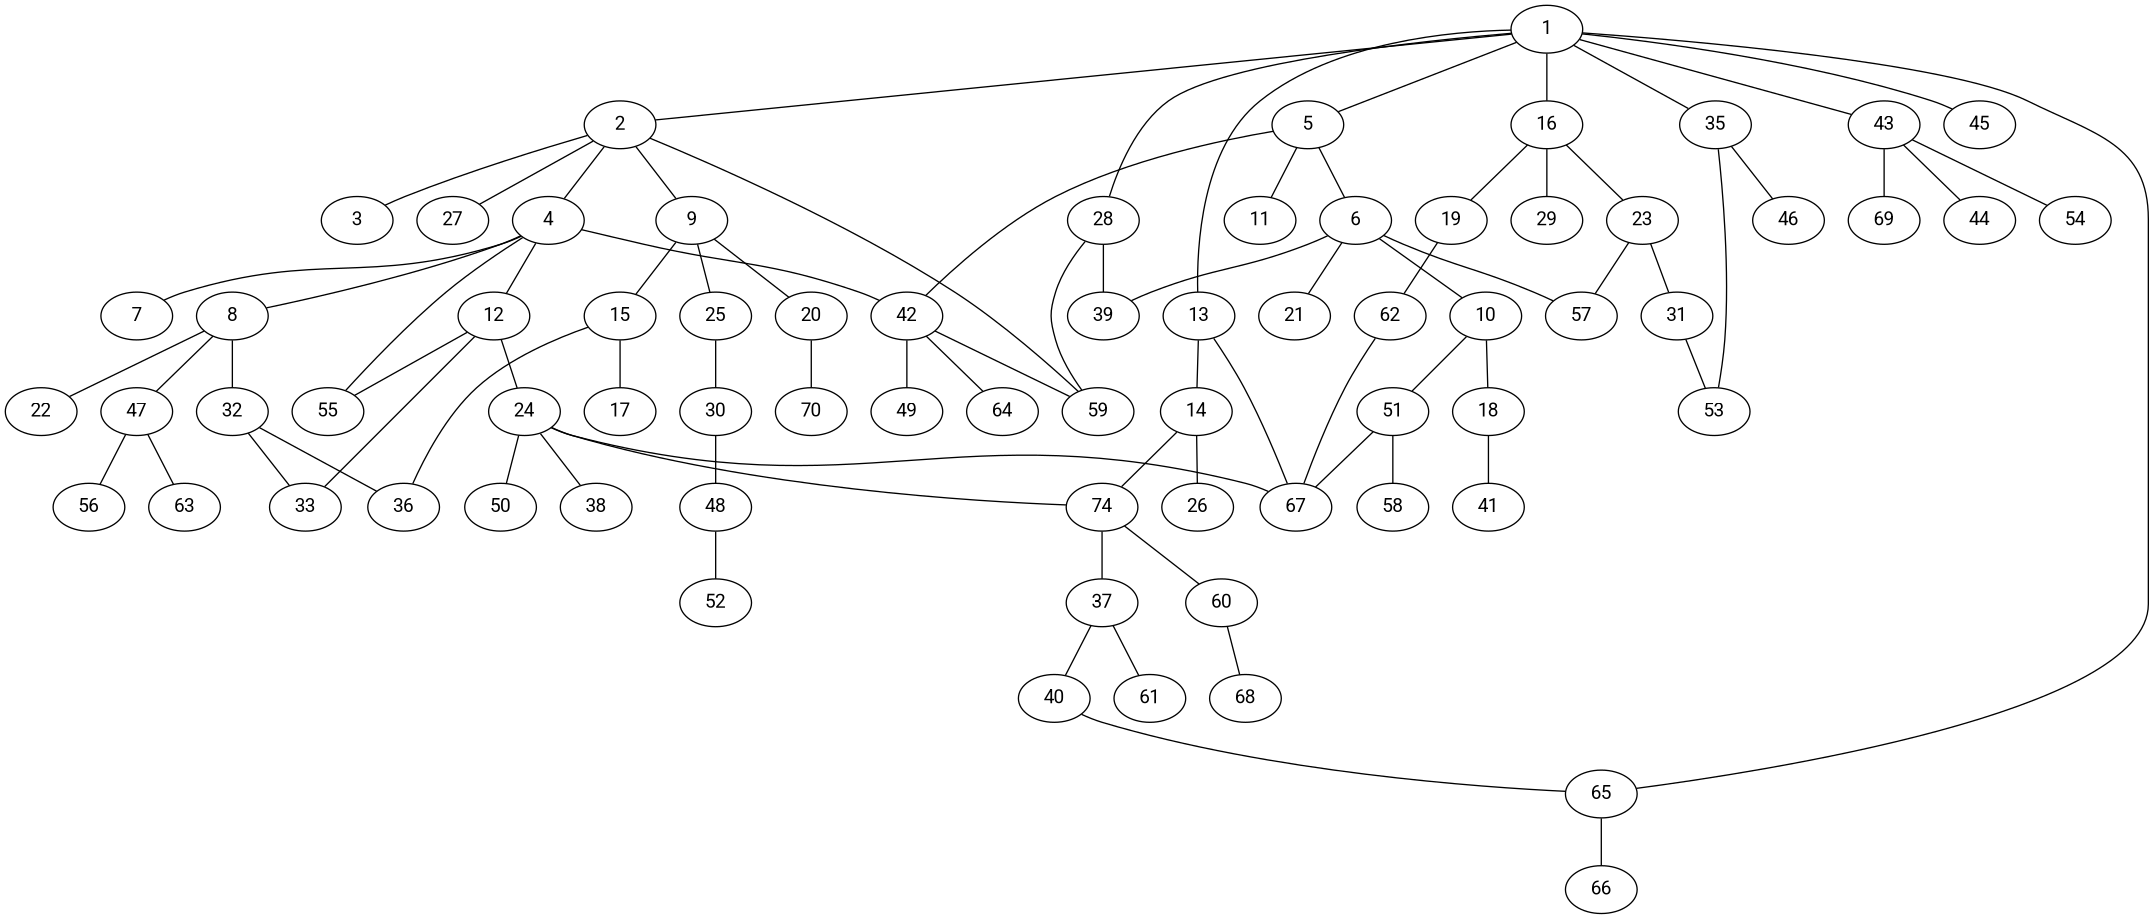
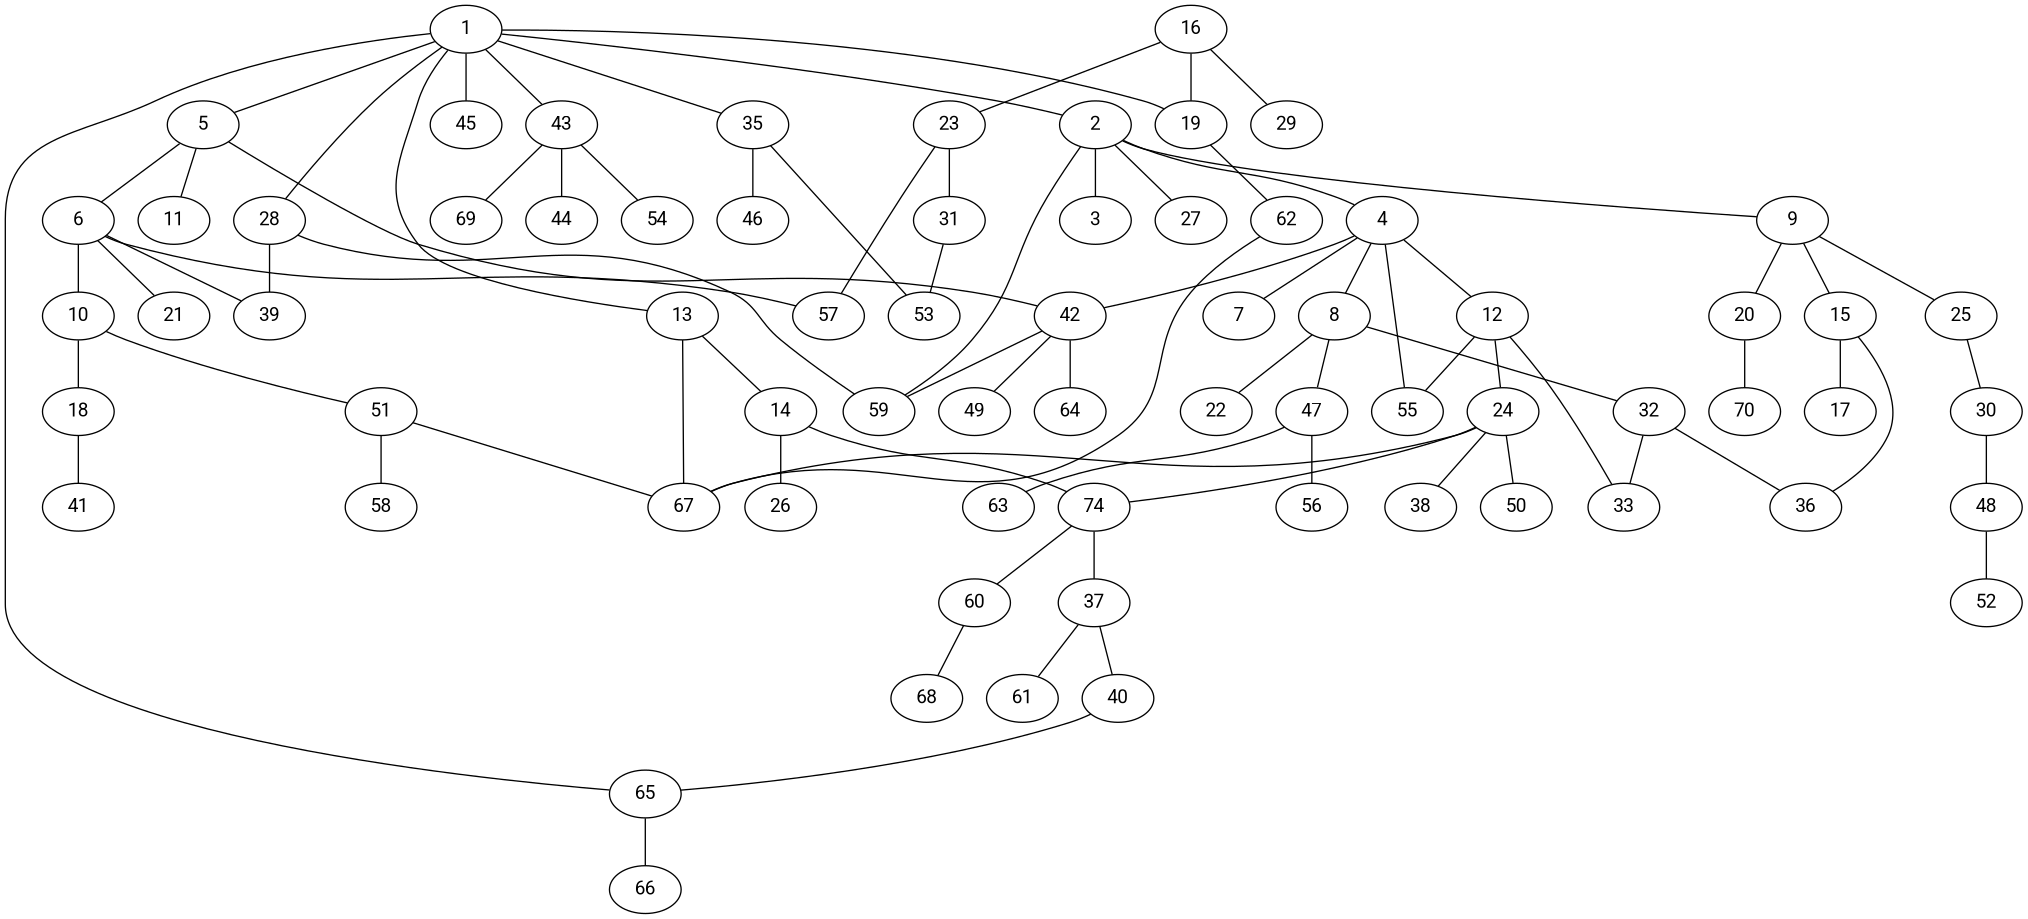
(1547, 77) -> (836, 47)
